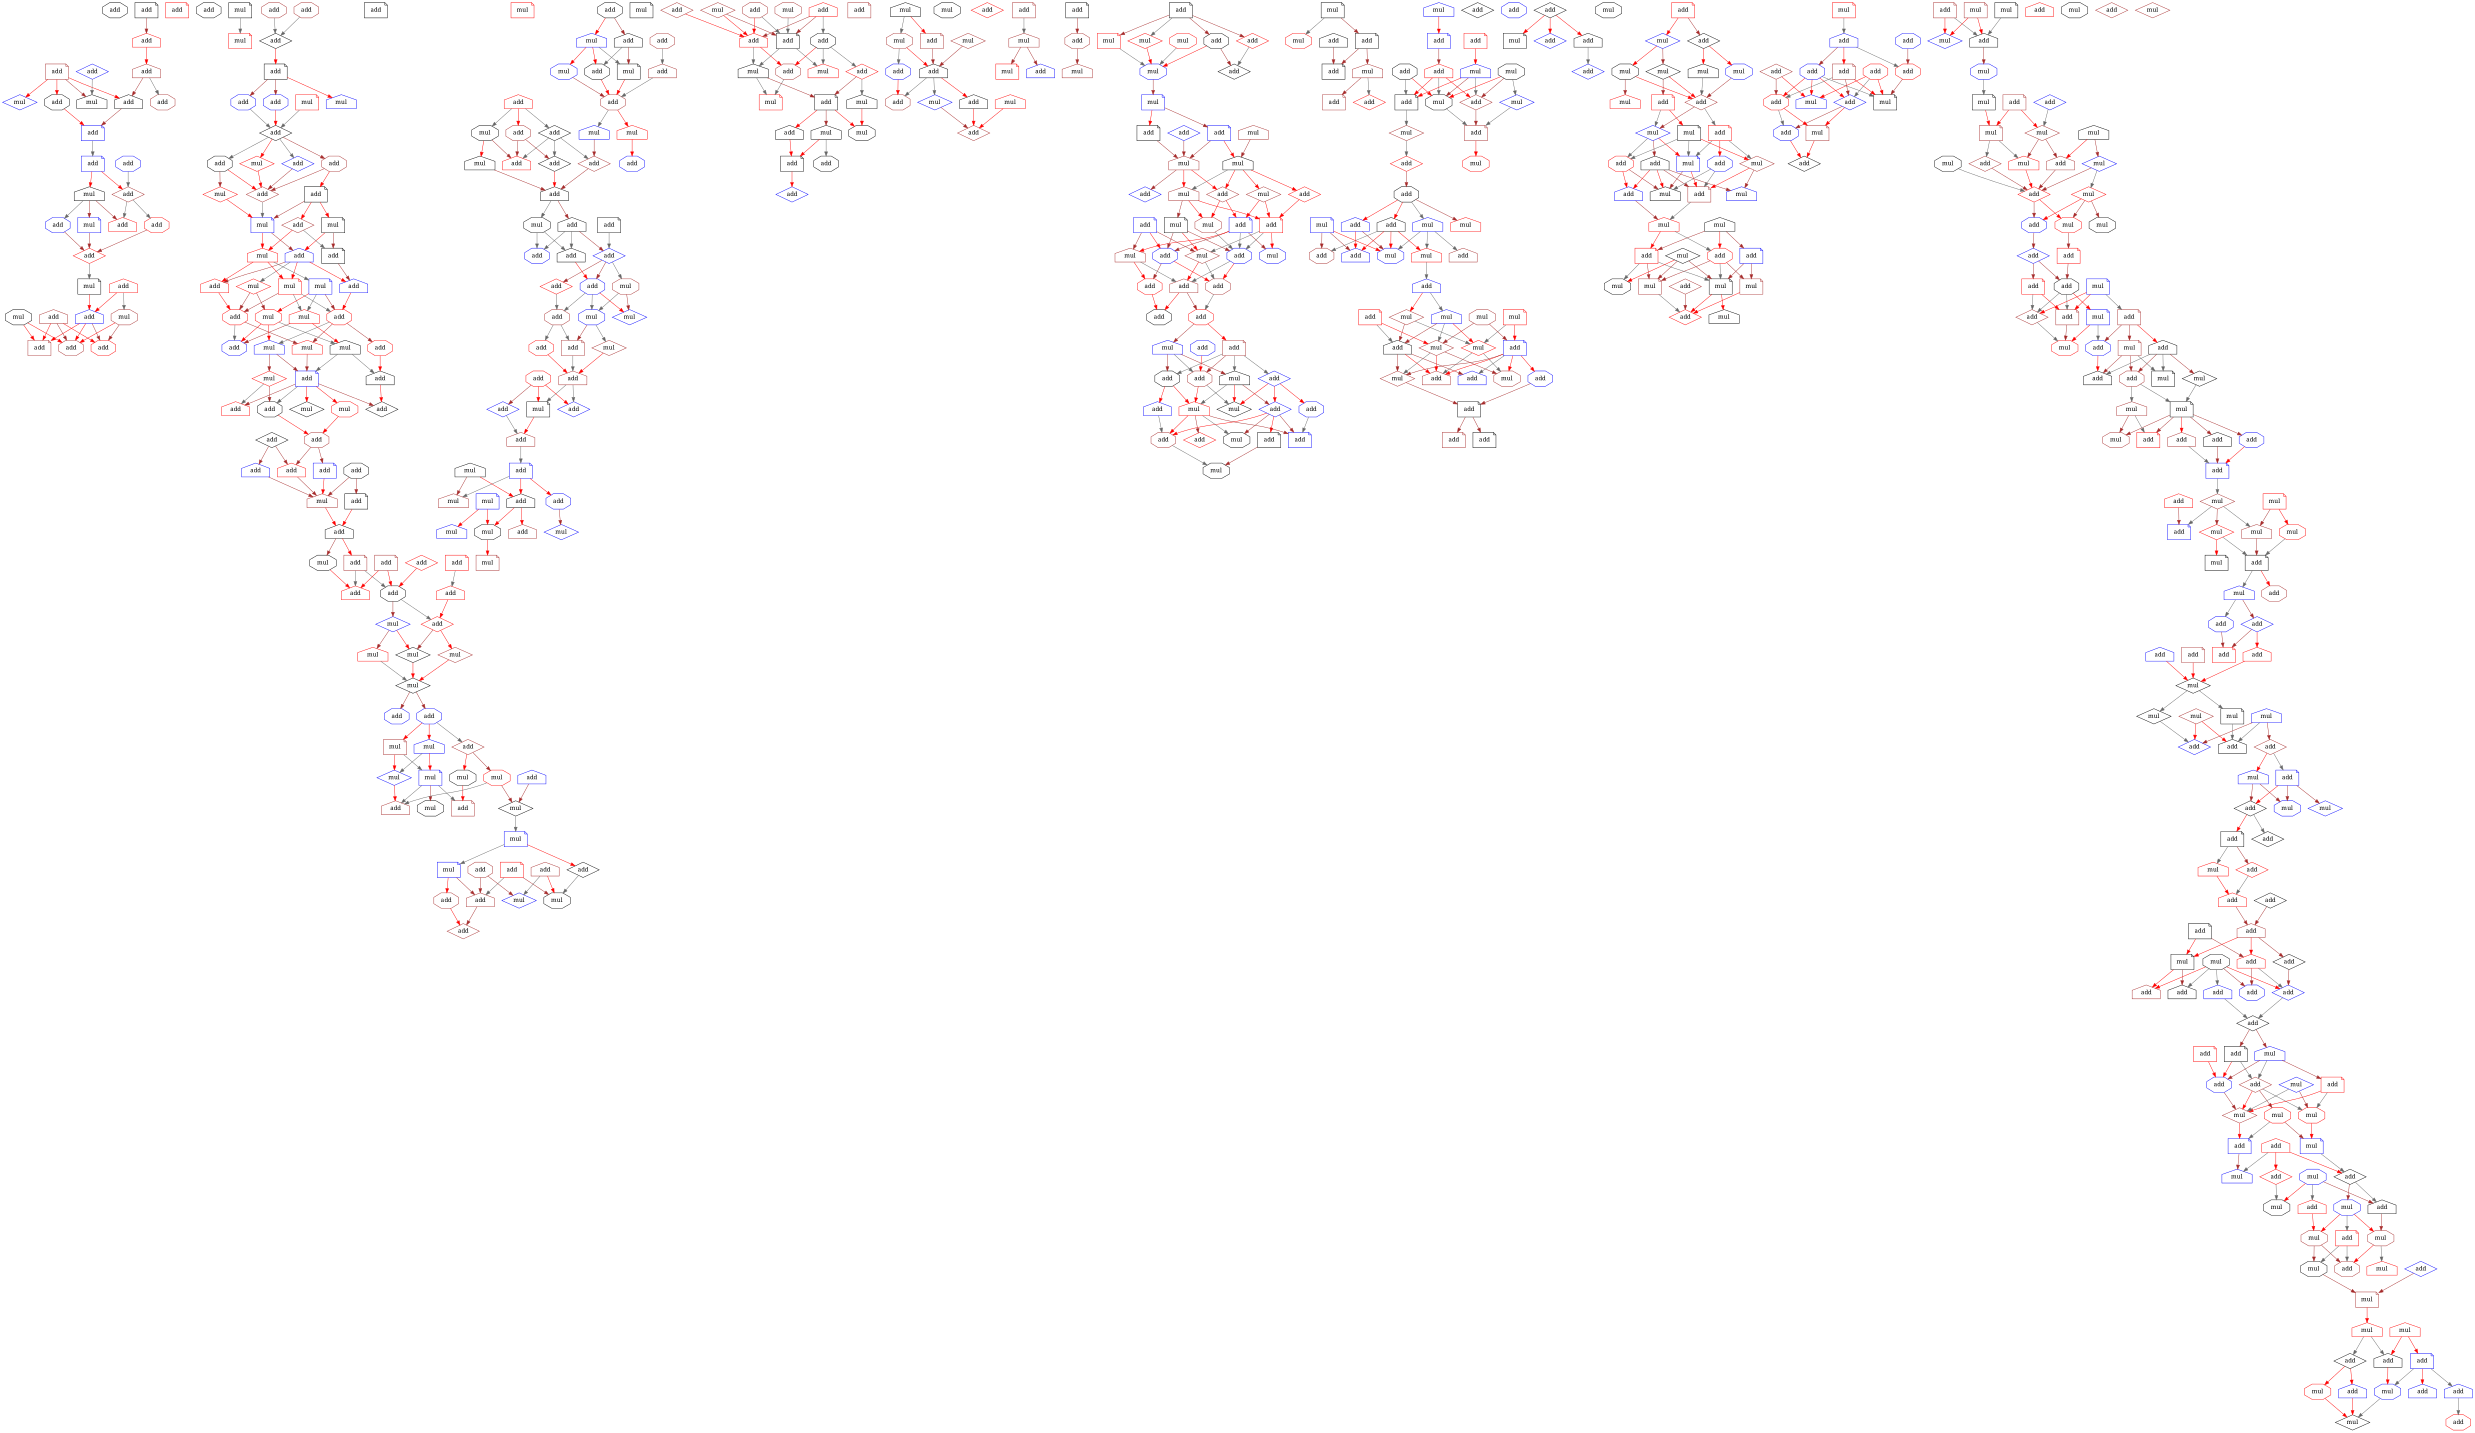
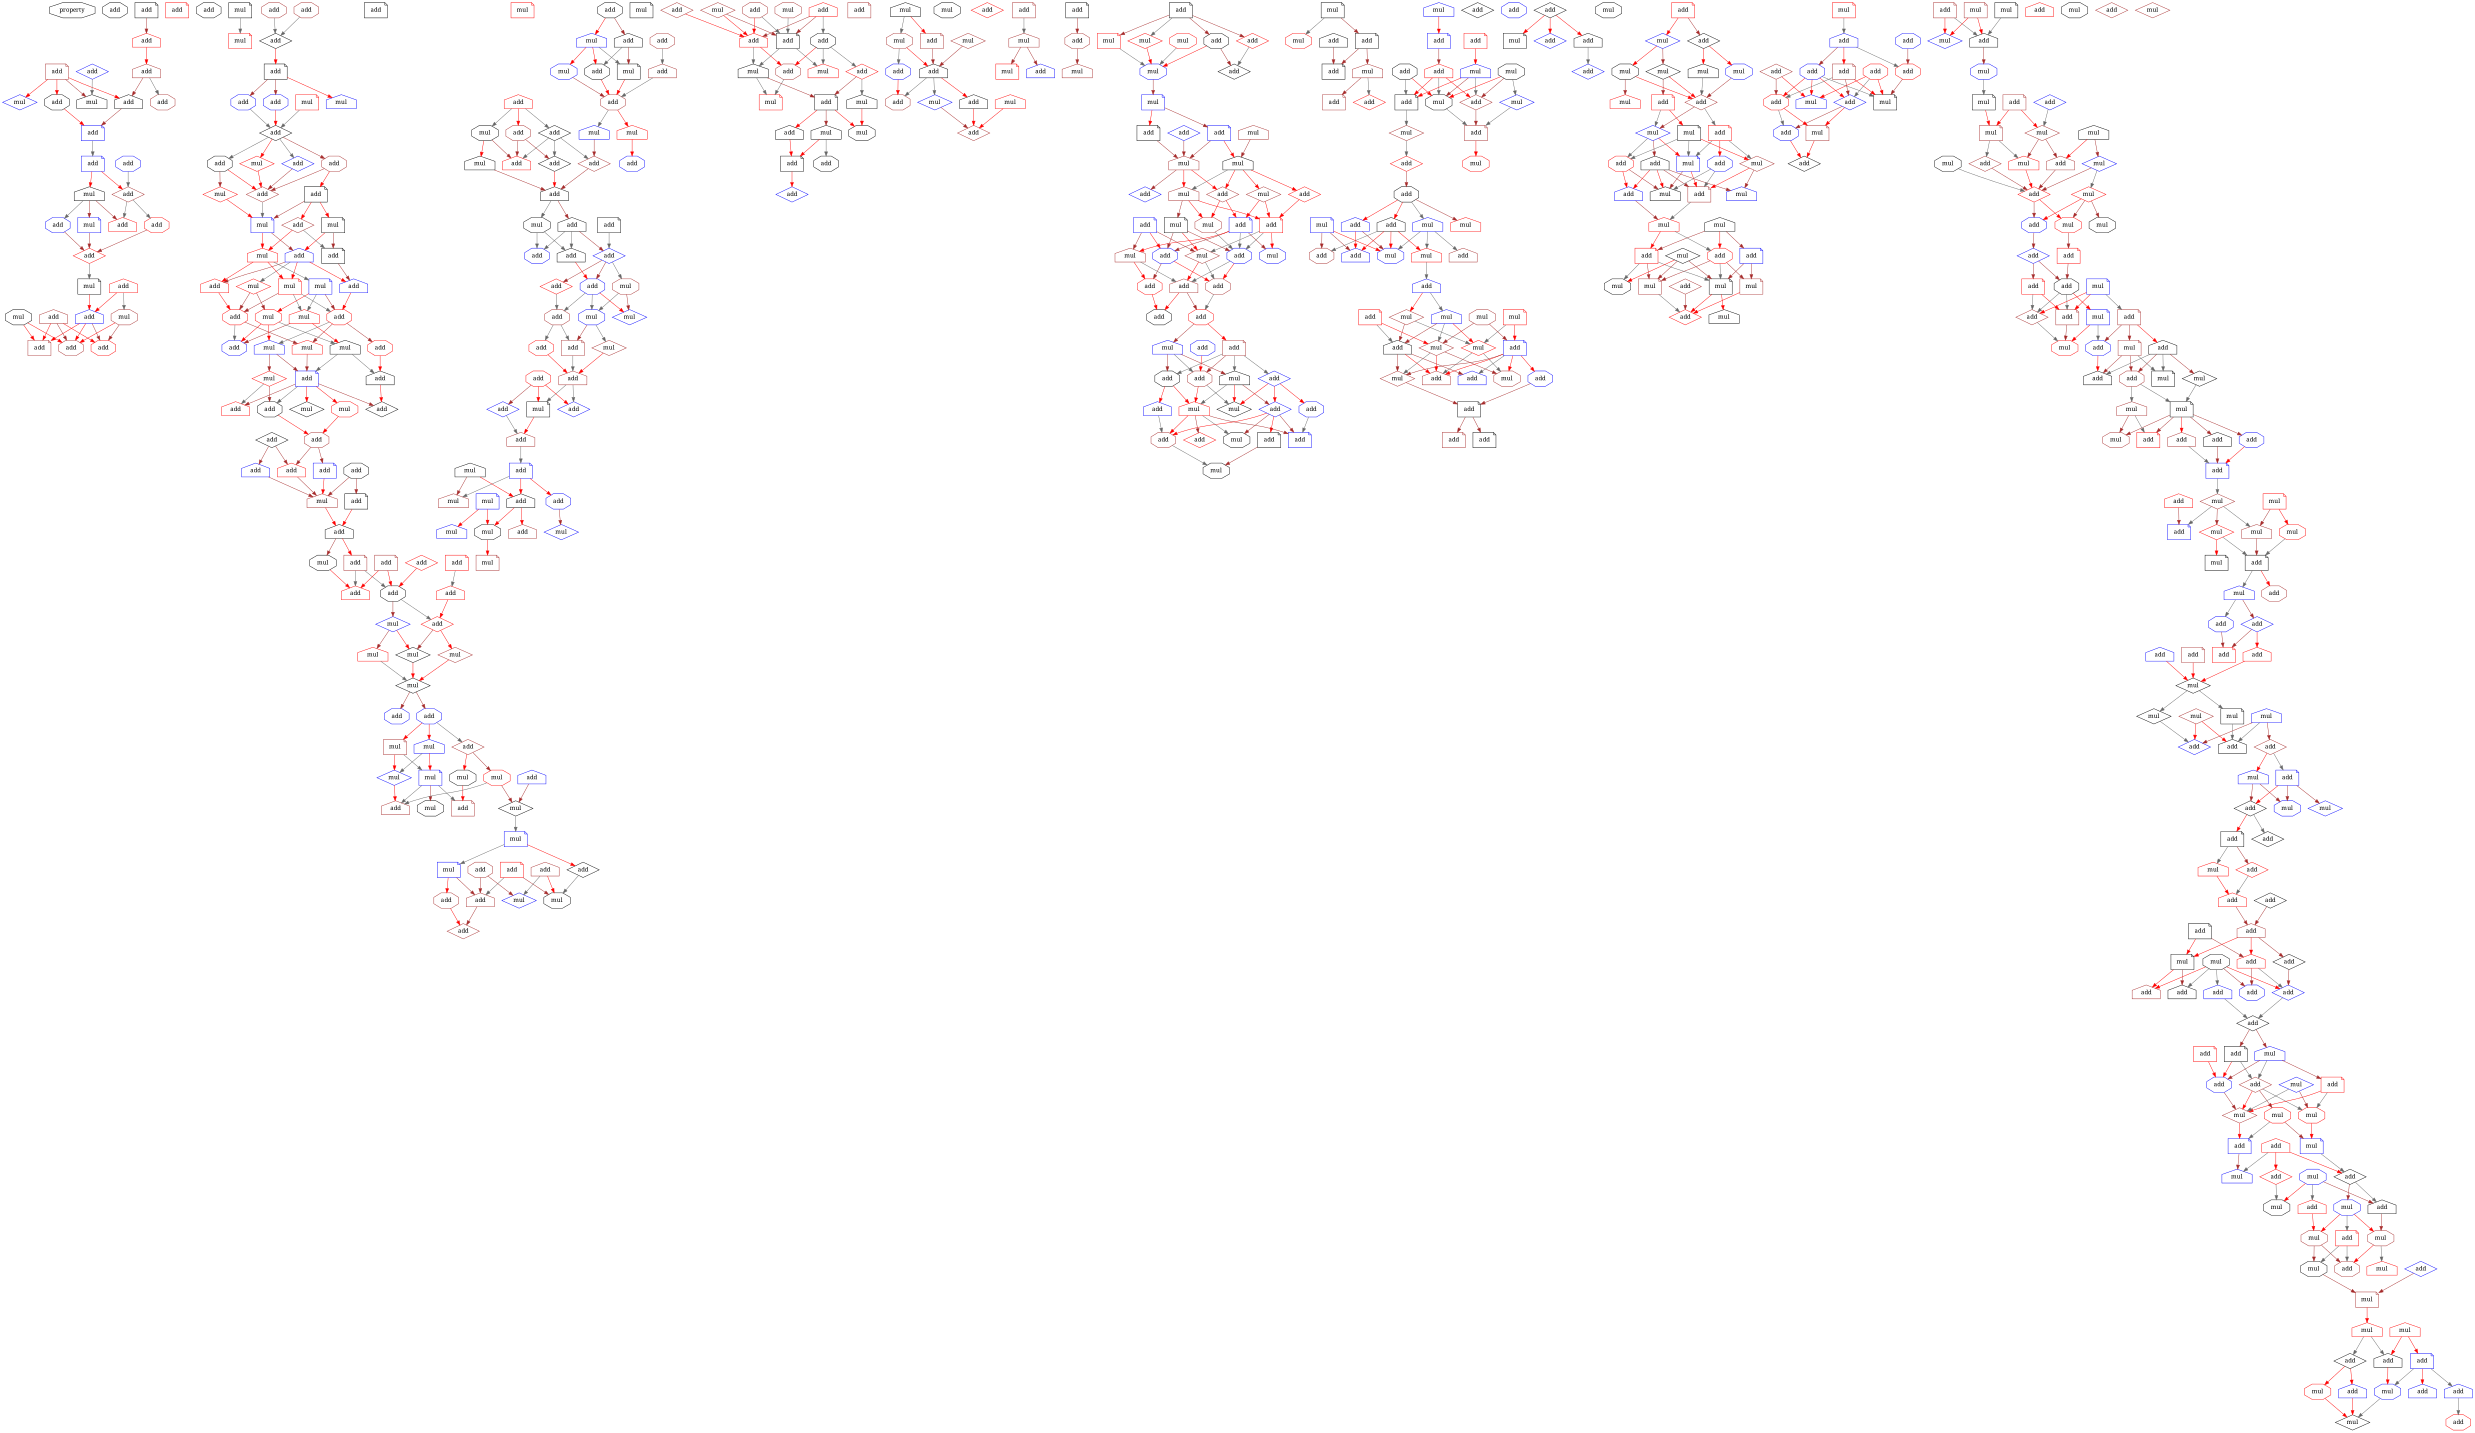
none -> (72, 10)
